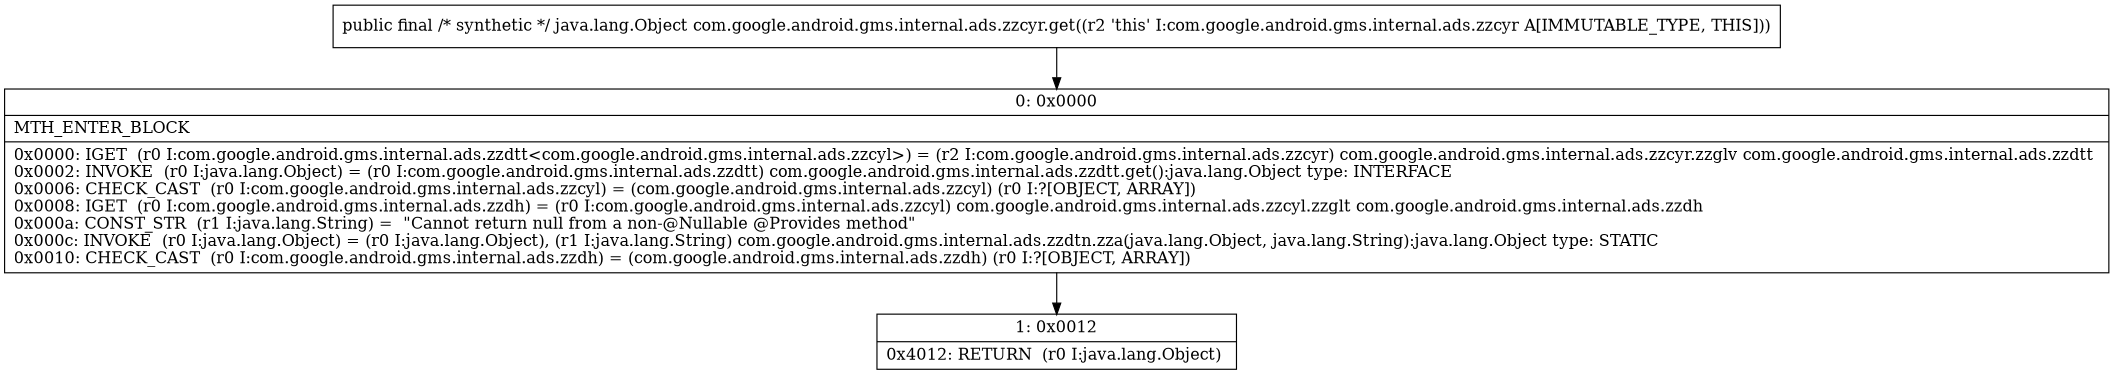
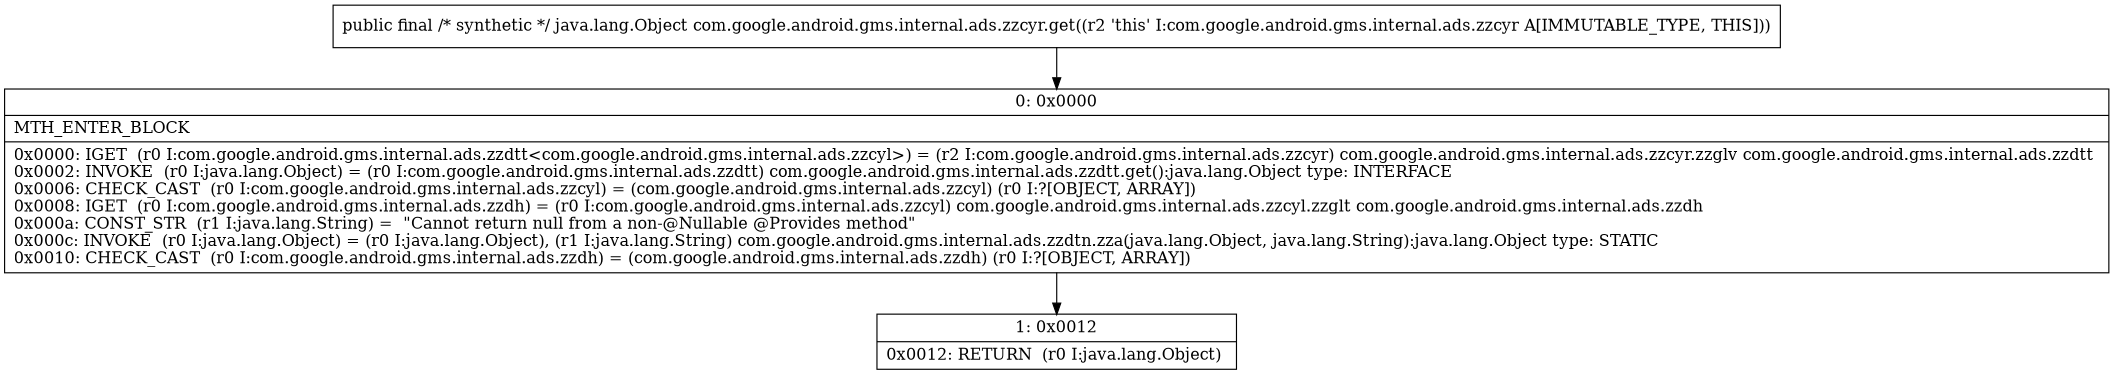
(1057, 355) -> (1057, 355)
